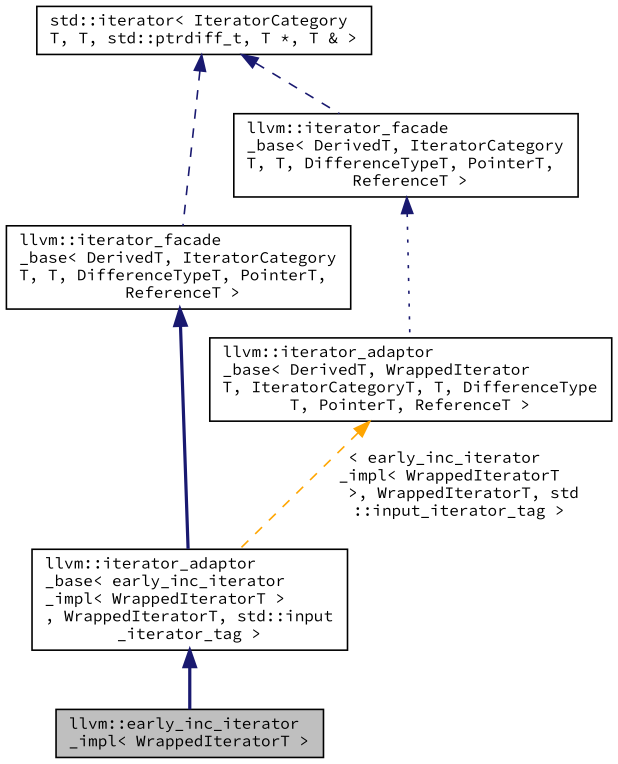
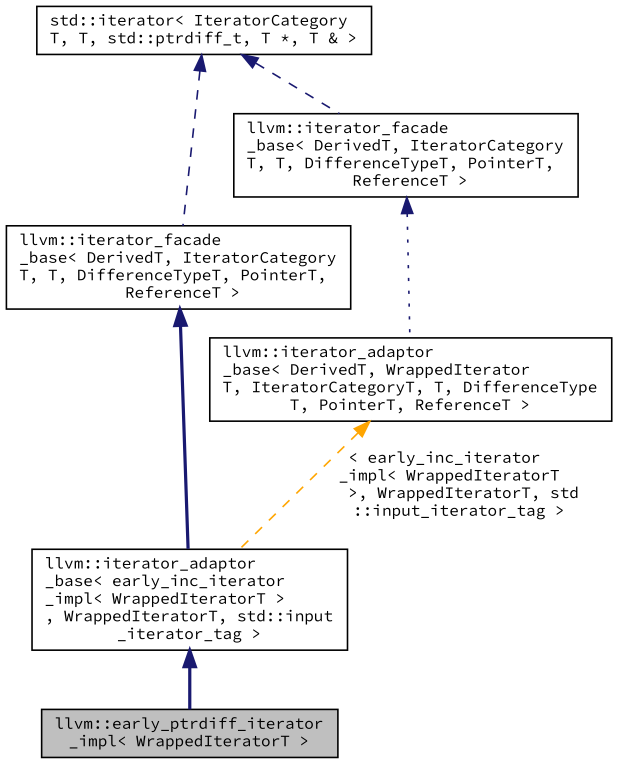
(190, 733) -> (190, 733)
